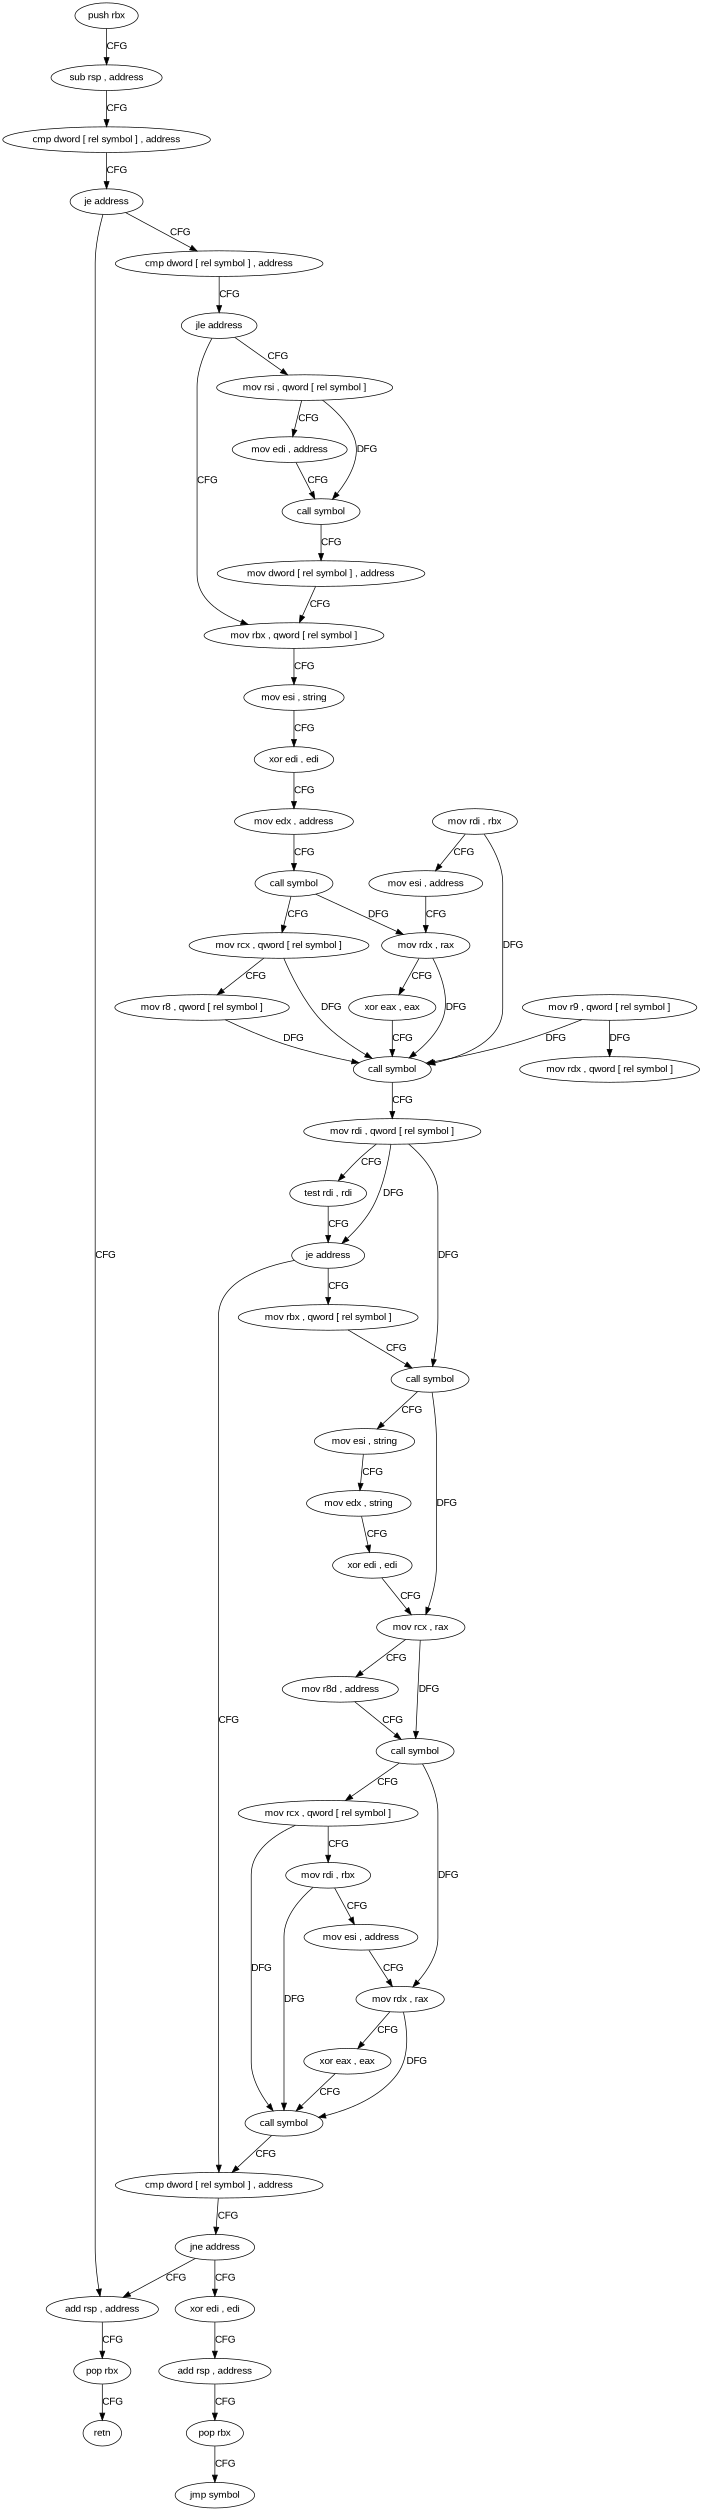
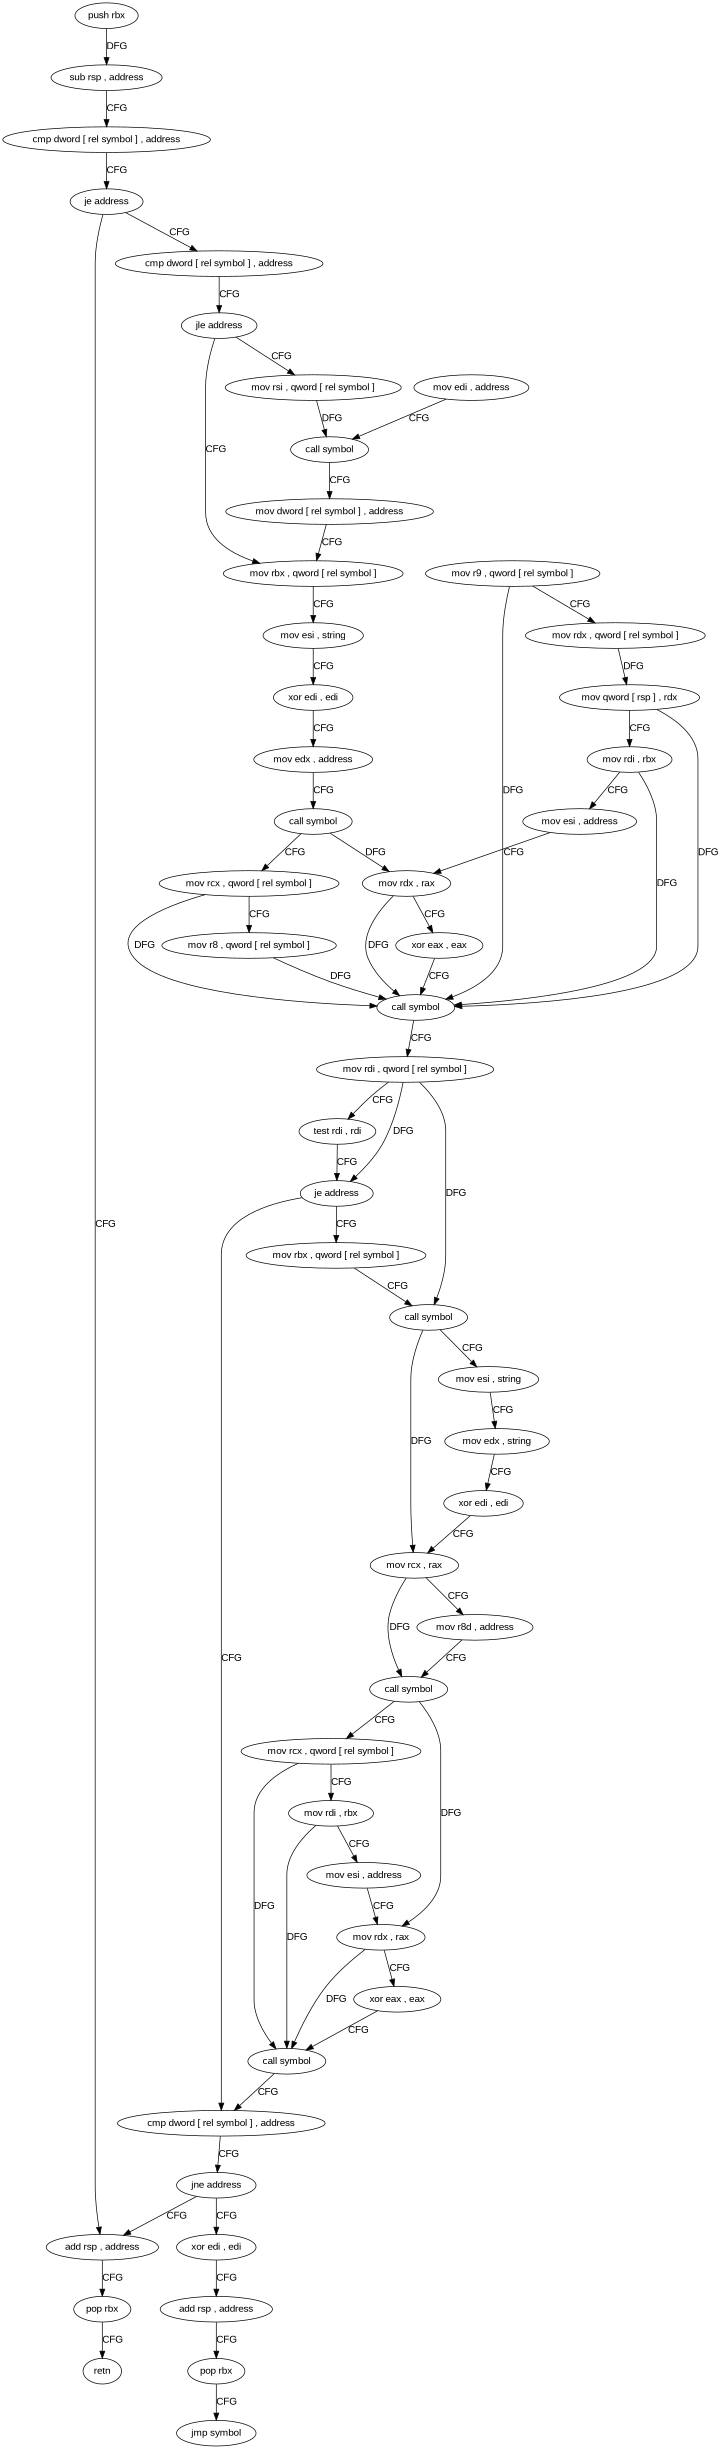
(117, 47) -> (117, 47)
(298, 415) -> none
none -> (630, 698)
(620, 1038) -> (580, 605)
